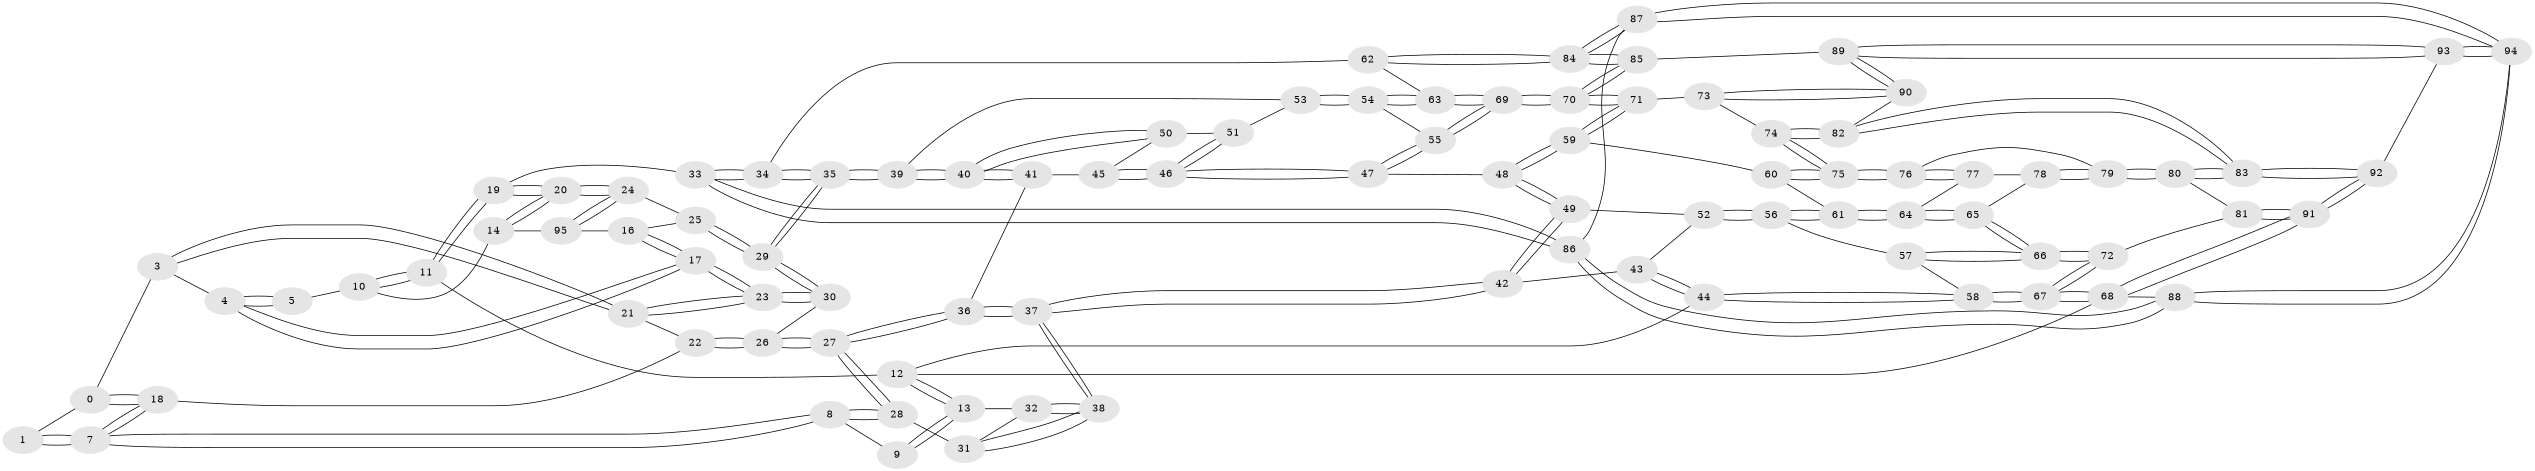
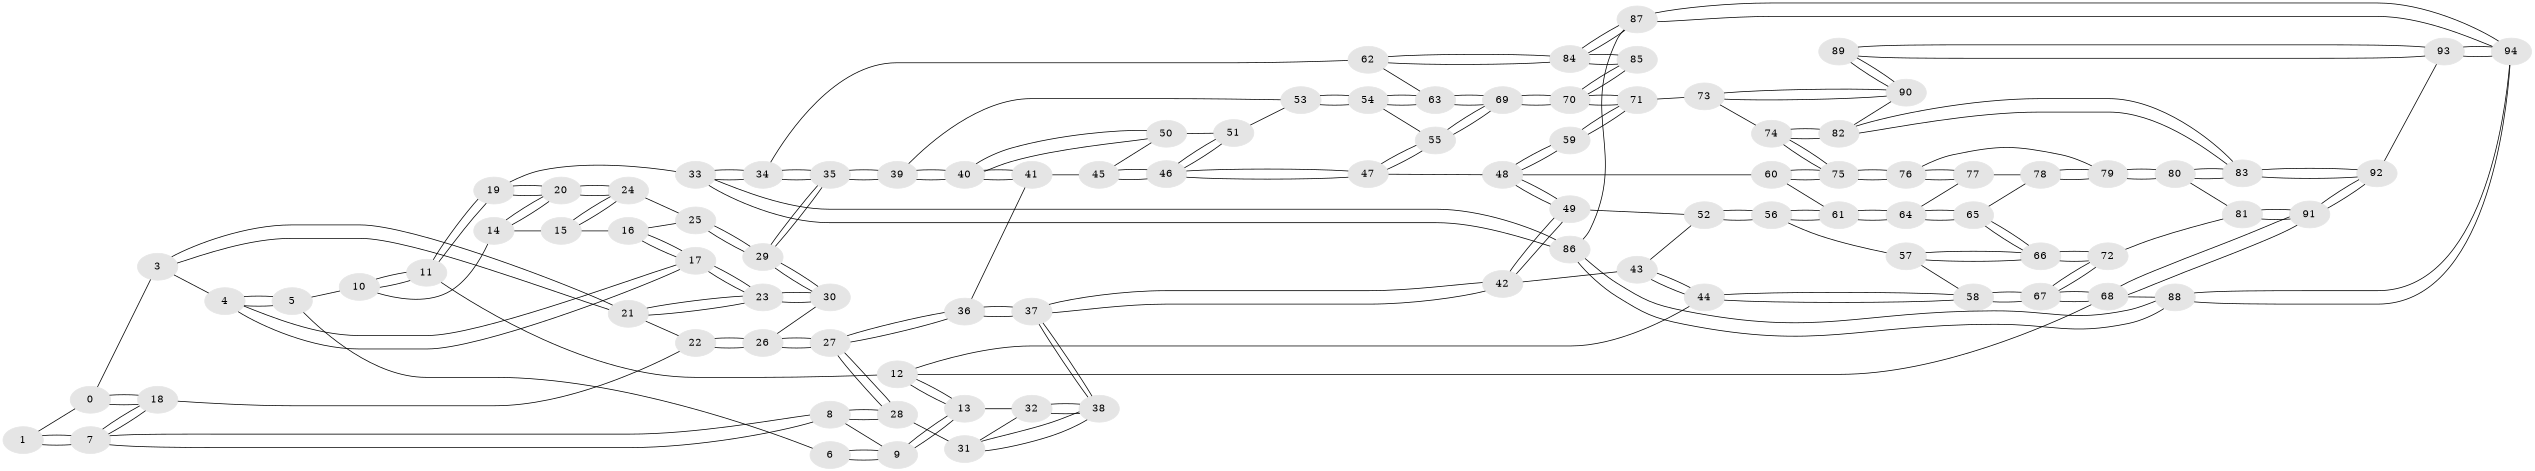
(1738, 56) -> none
(1671, 155) -> (1637, 175)
(561, 231) -> (561, 231)
none -> (830, 455)
